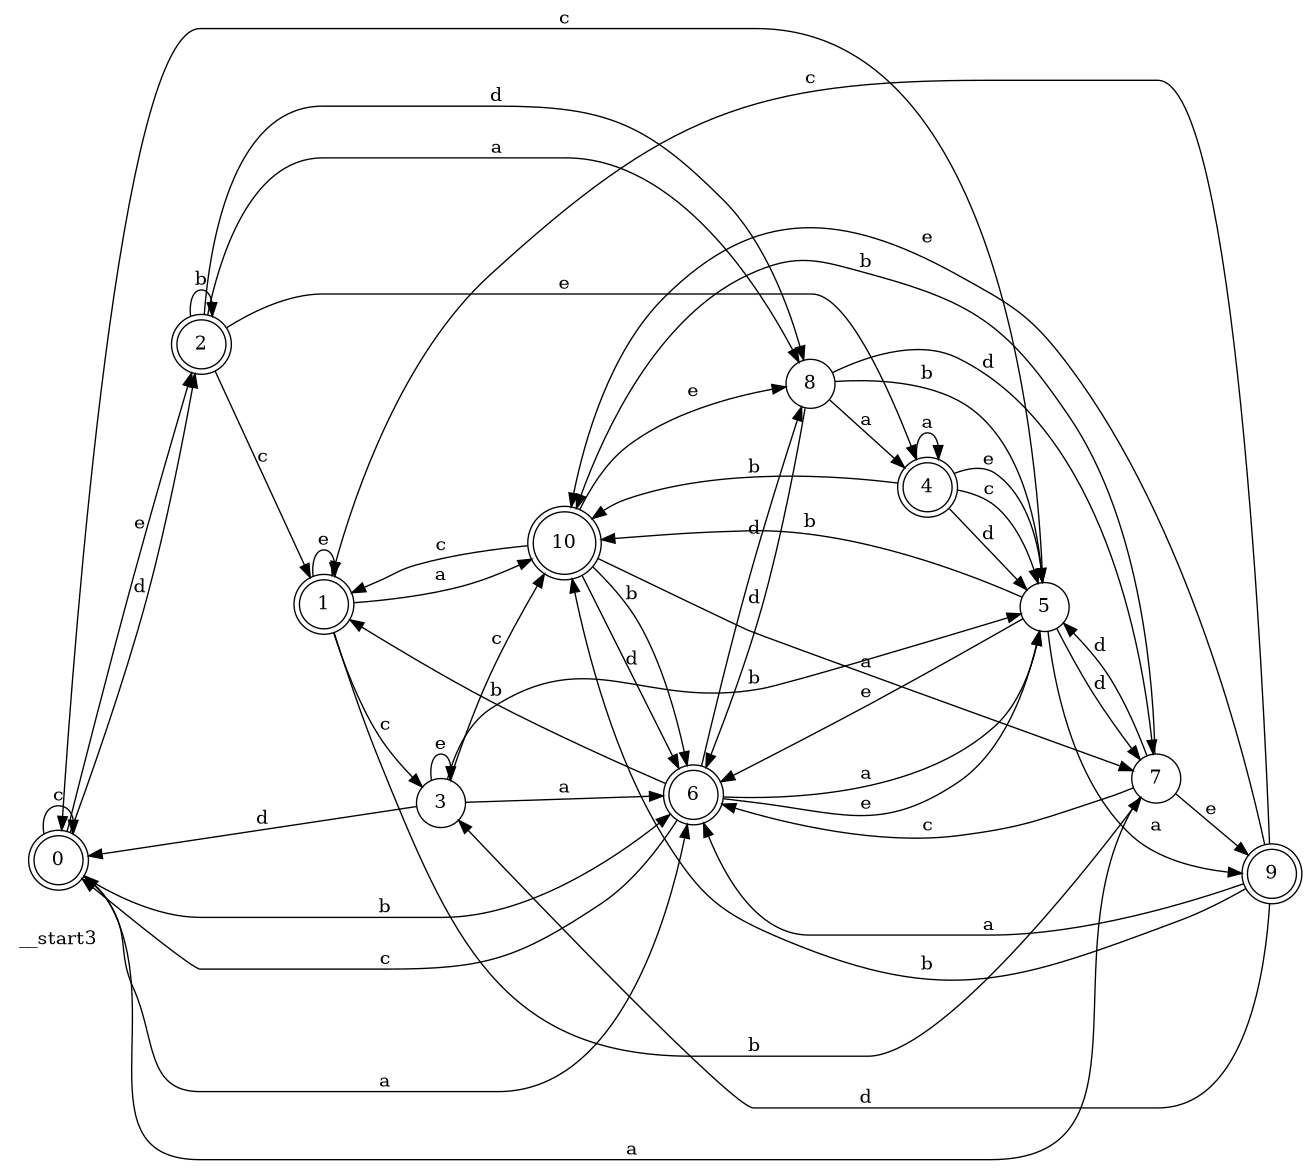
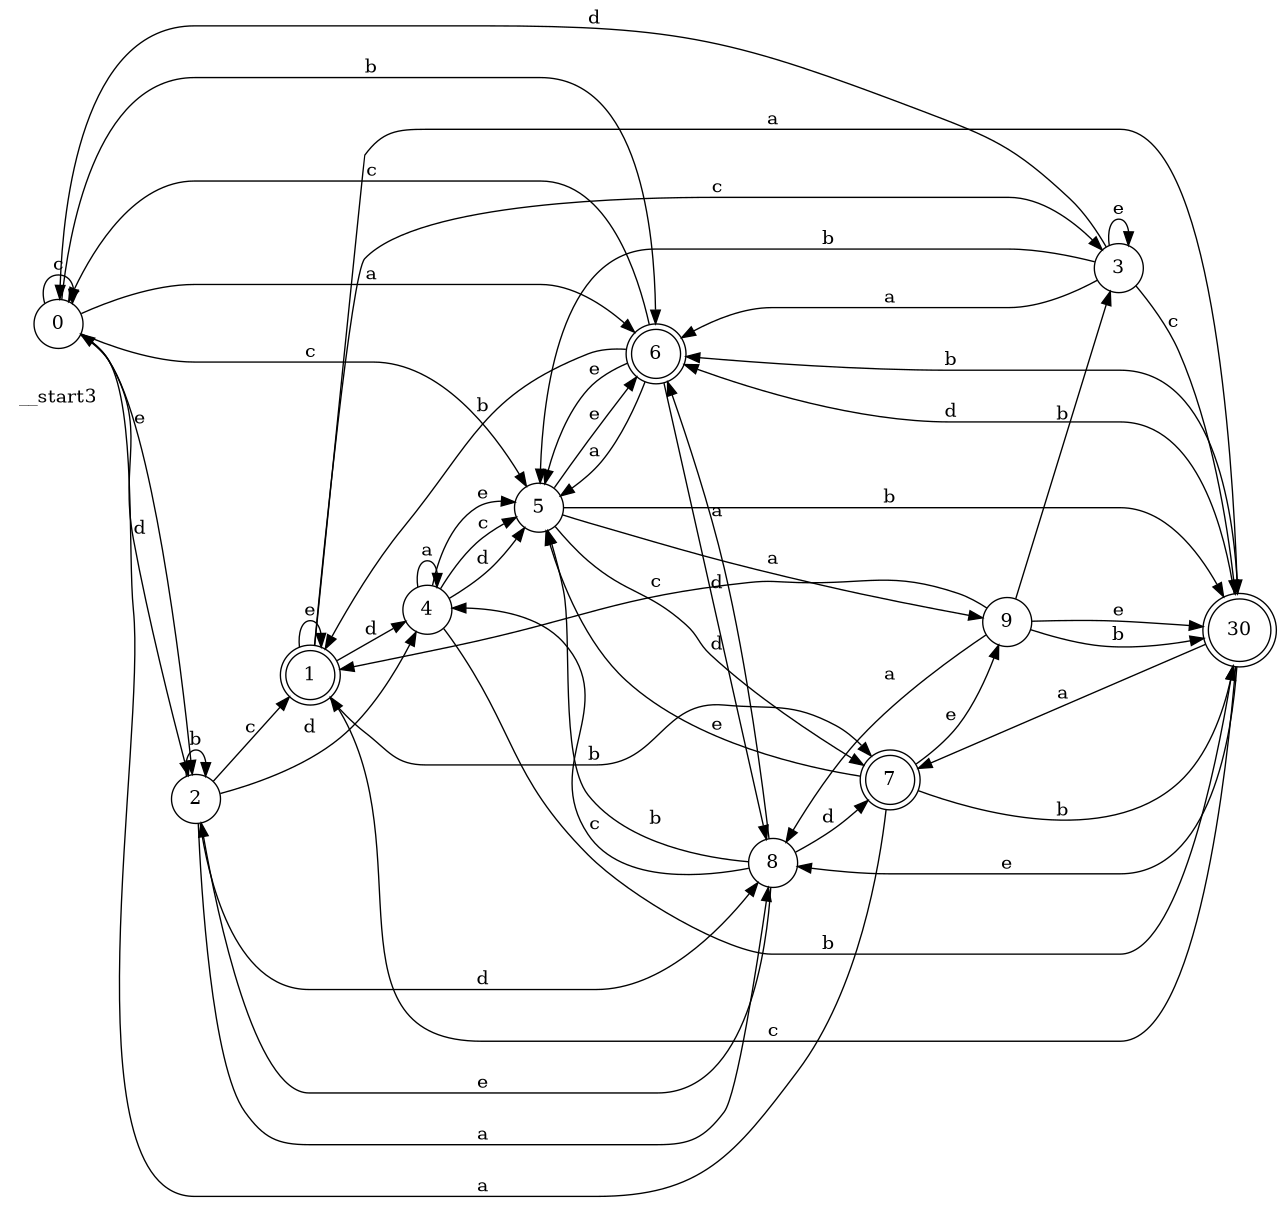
(413, 29) -> (321, 362)
(565, 284) -> (310, 728)
(201, 344) -> (196, 799)
(866, 420) -> (595, 824)
(928, 487) -> (427, 610)
(565, 543) -> (1240, 630)
(755, 598) -> (717, 511)
none -> (365, 644)
(1100, 646) -> (717, 725)
(1156, 779) -> (890, 780)
(936, 837) -> none
(59, 860) -> (59, 324)
(1272, 874) -> (1007, 622)
(955, 935) -> (877, 721)
none -> (467, 1093)
(866, 1098) -> (1063, 414)
